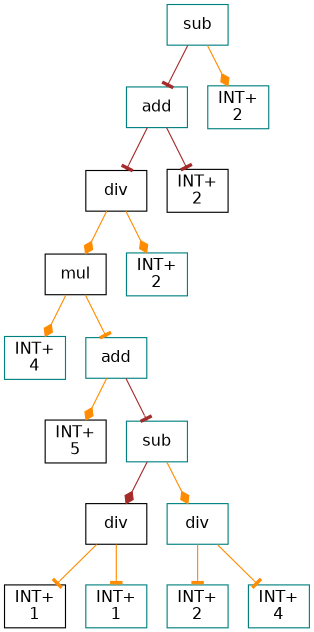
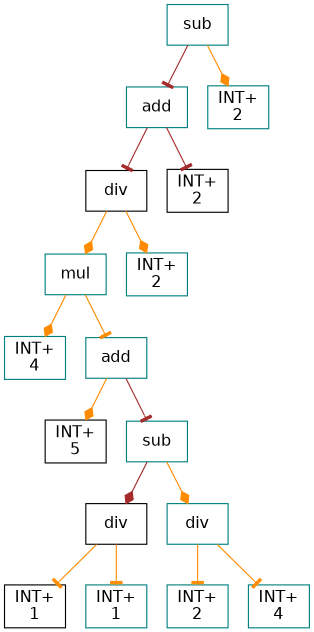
(76, 274) -> (76, 274)
